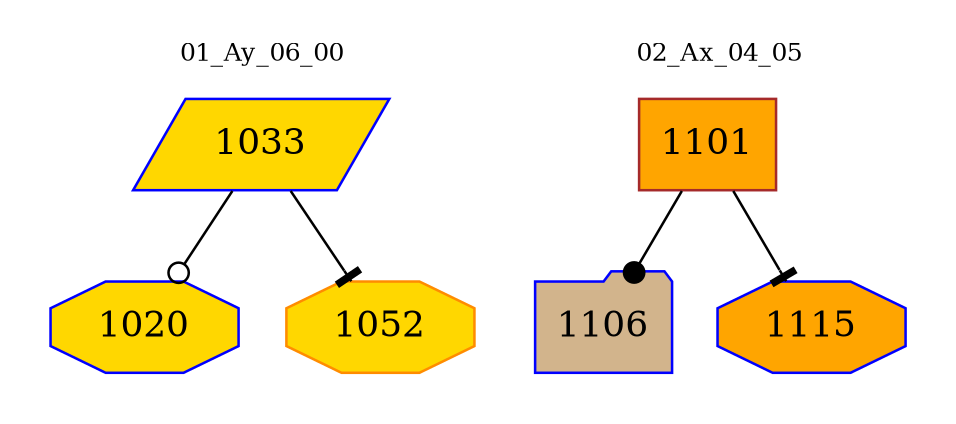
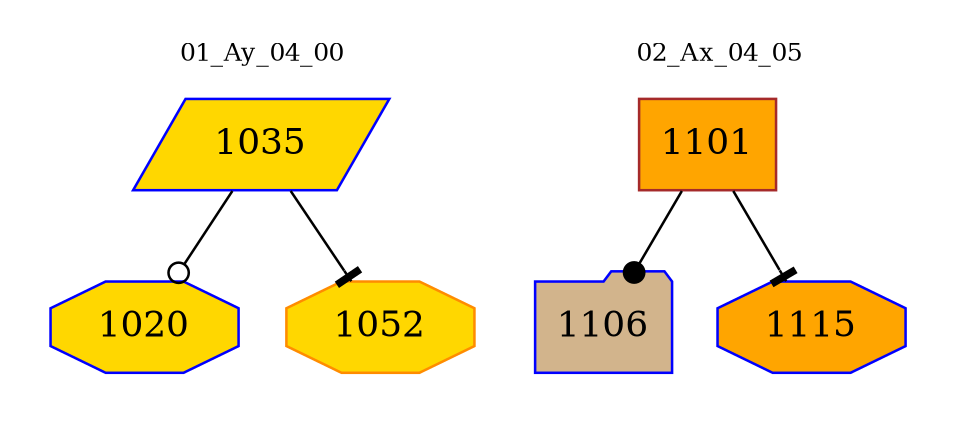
(262, 55) -> (262, 55)
(261, 145) -> (261, 145)
